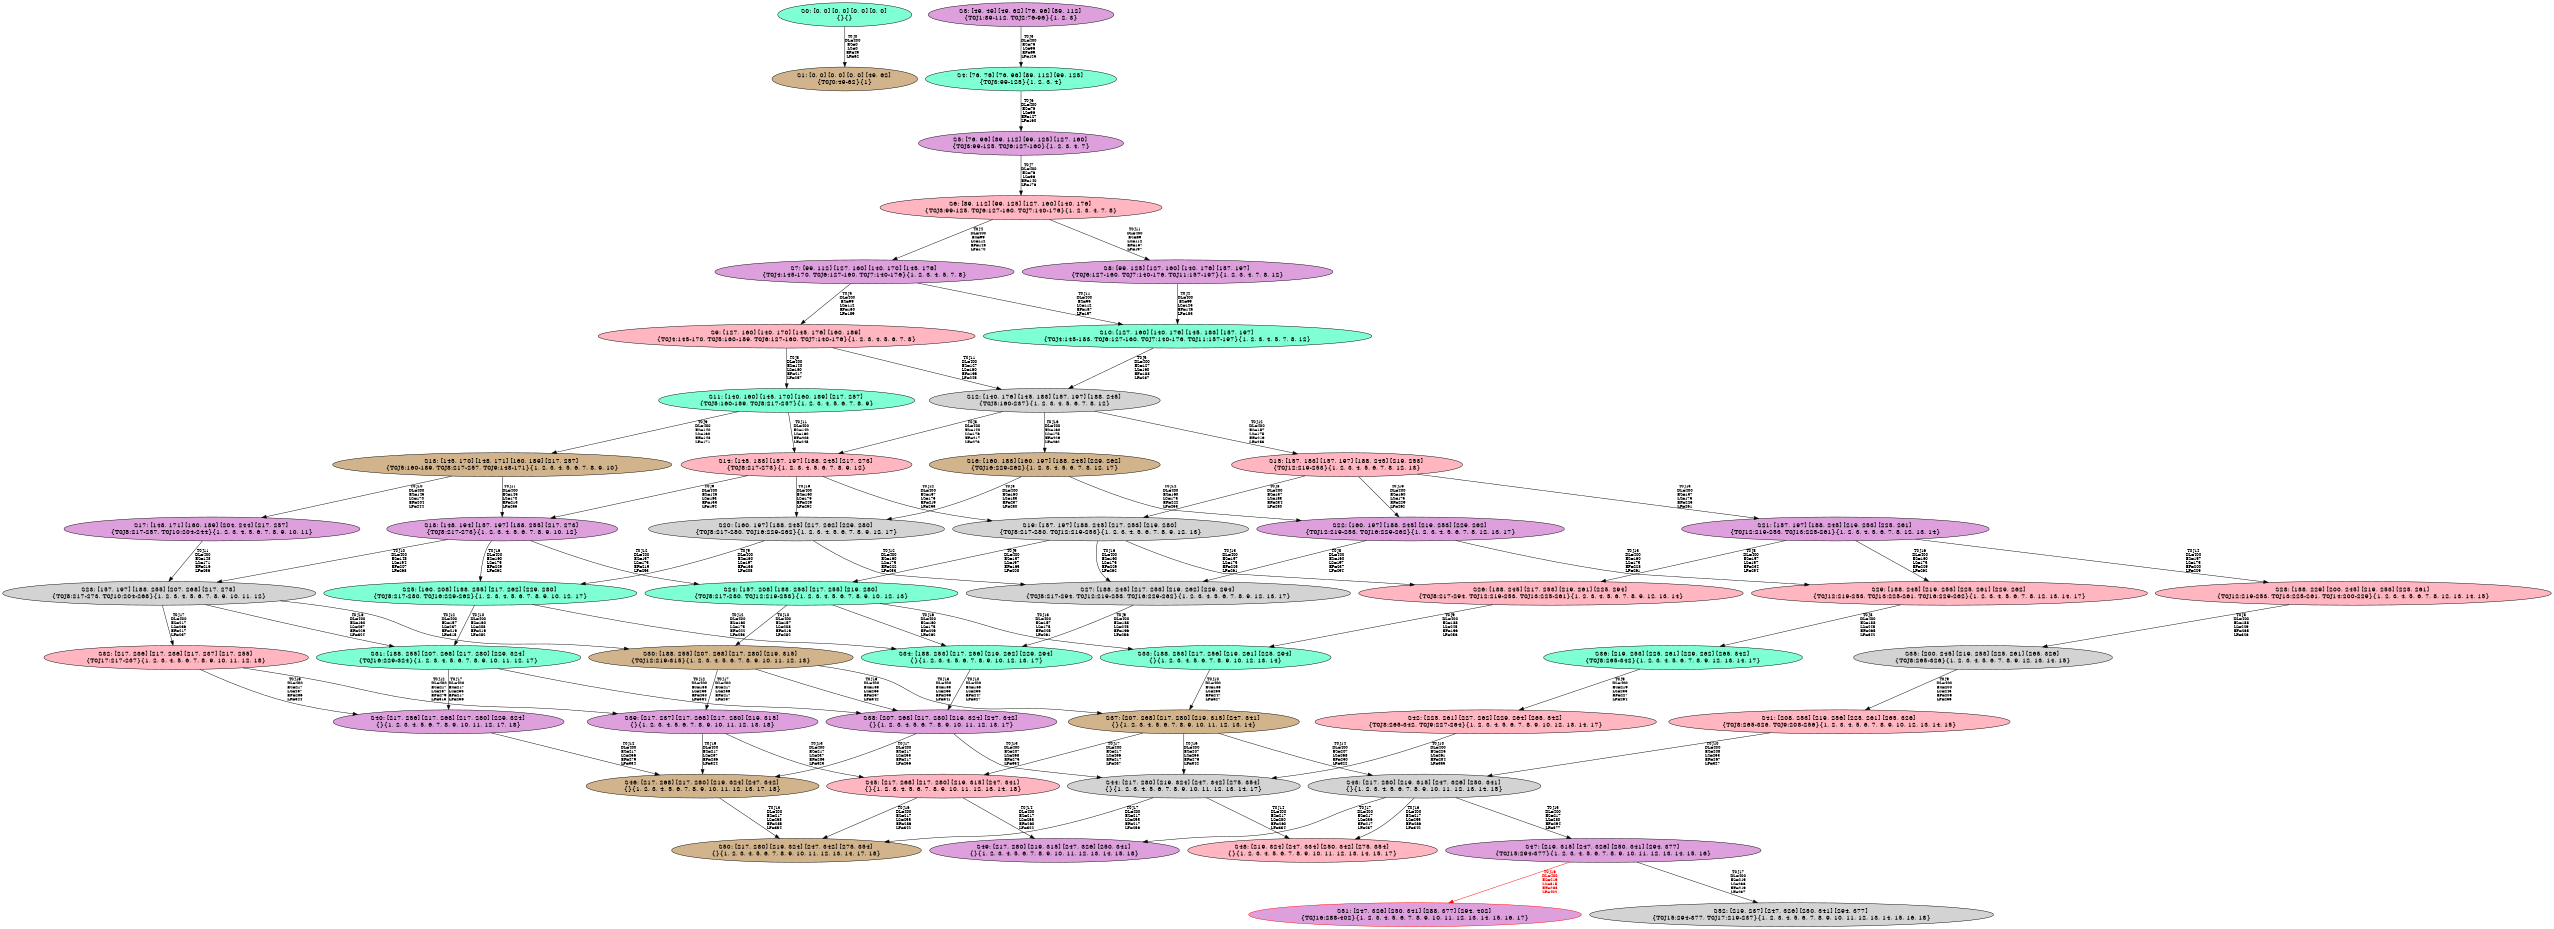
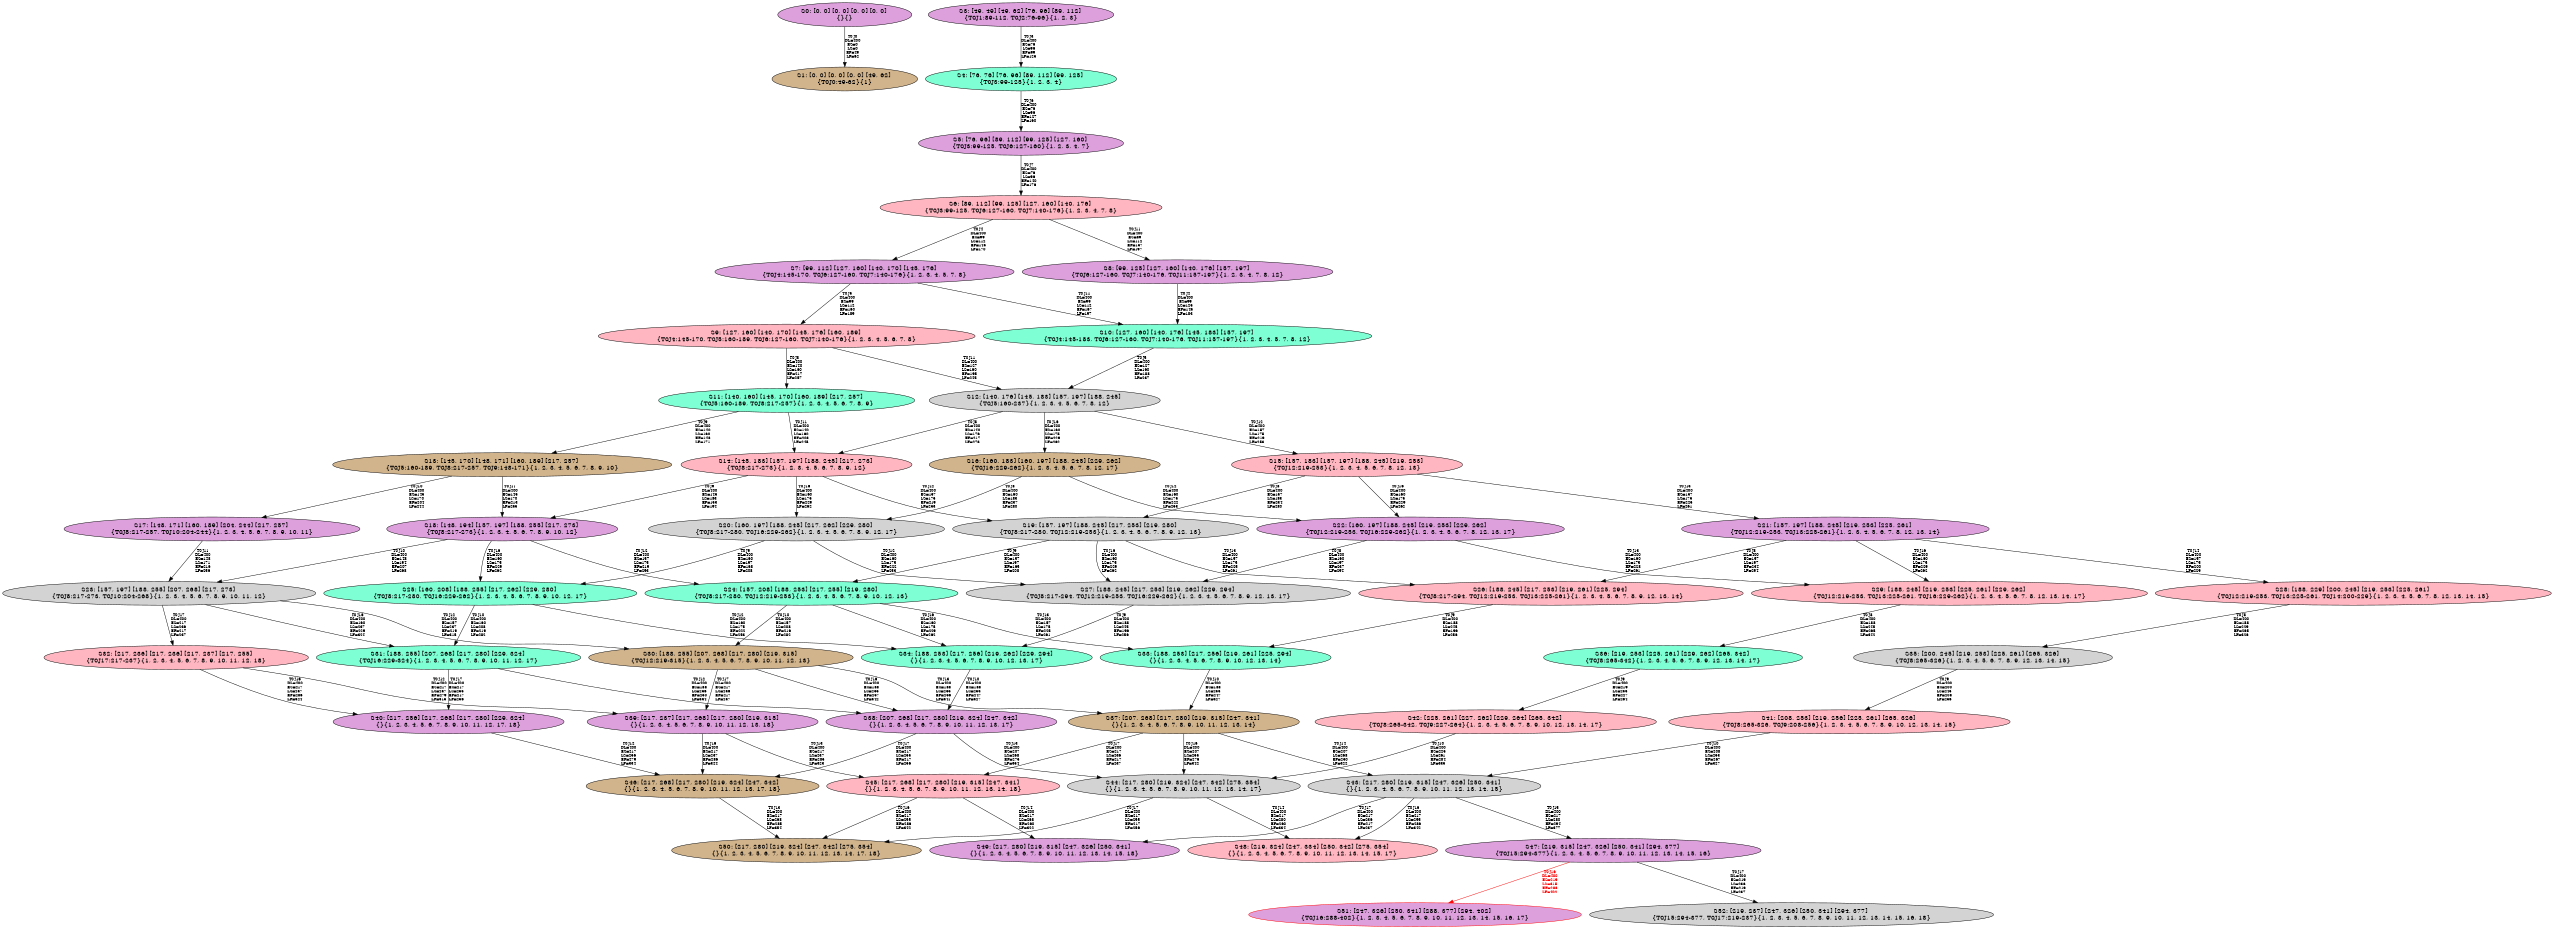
(845, 15) -> (845, 15)
